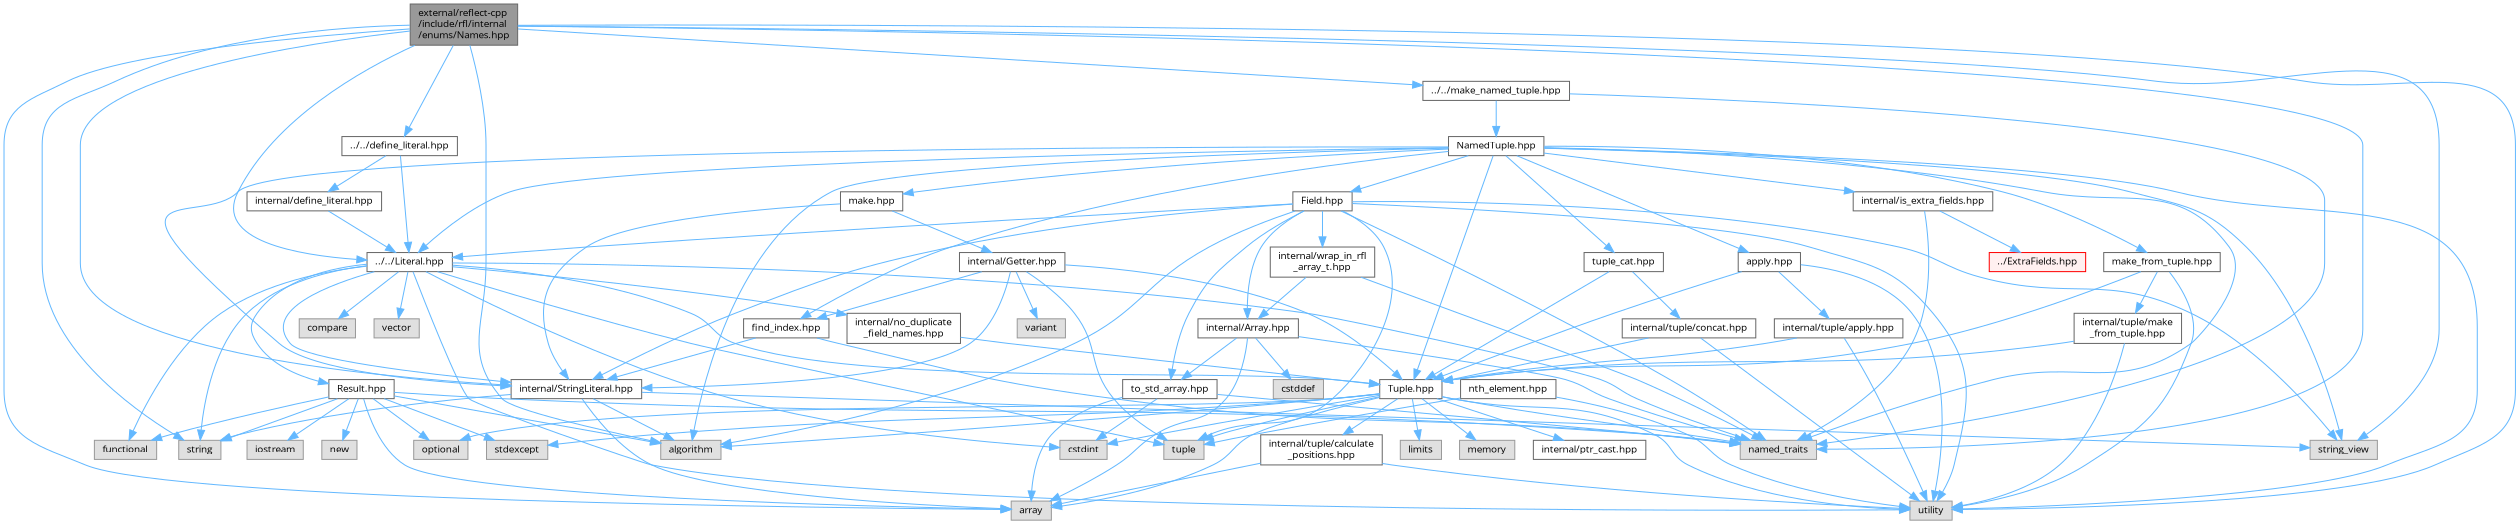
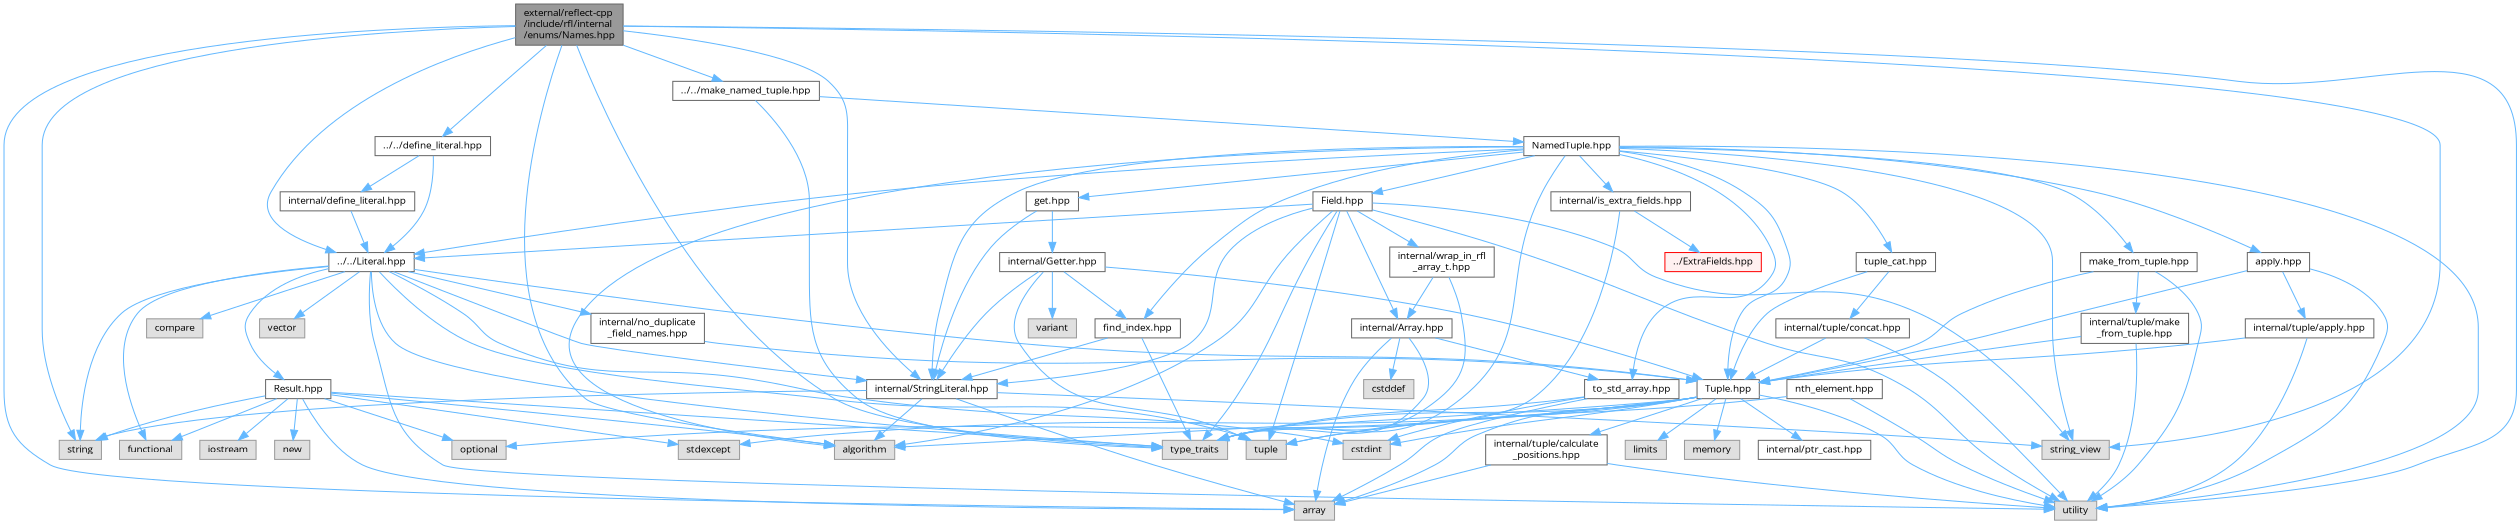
(872, 201) -> (1052, 201)
(1217, 273) -> (1775, 264)
(1778, 450) -> (1195, 450)
